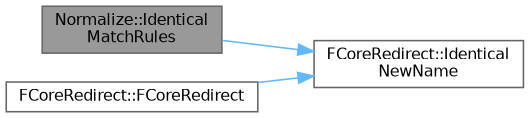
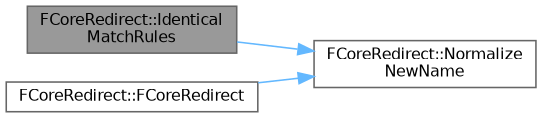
(132, 30) -> (132, 30)
(419, 64) -> (425, 64)
